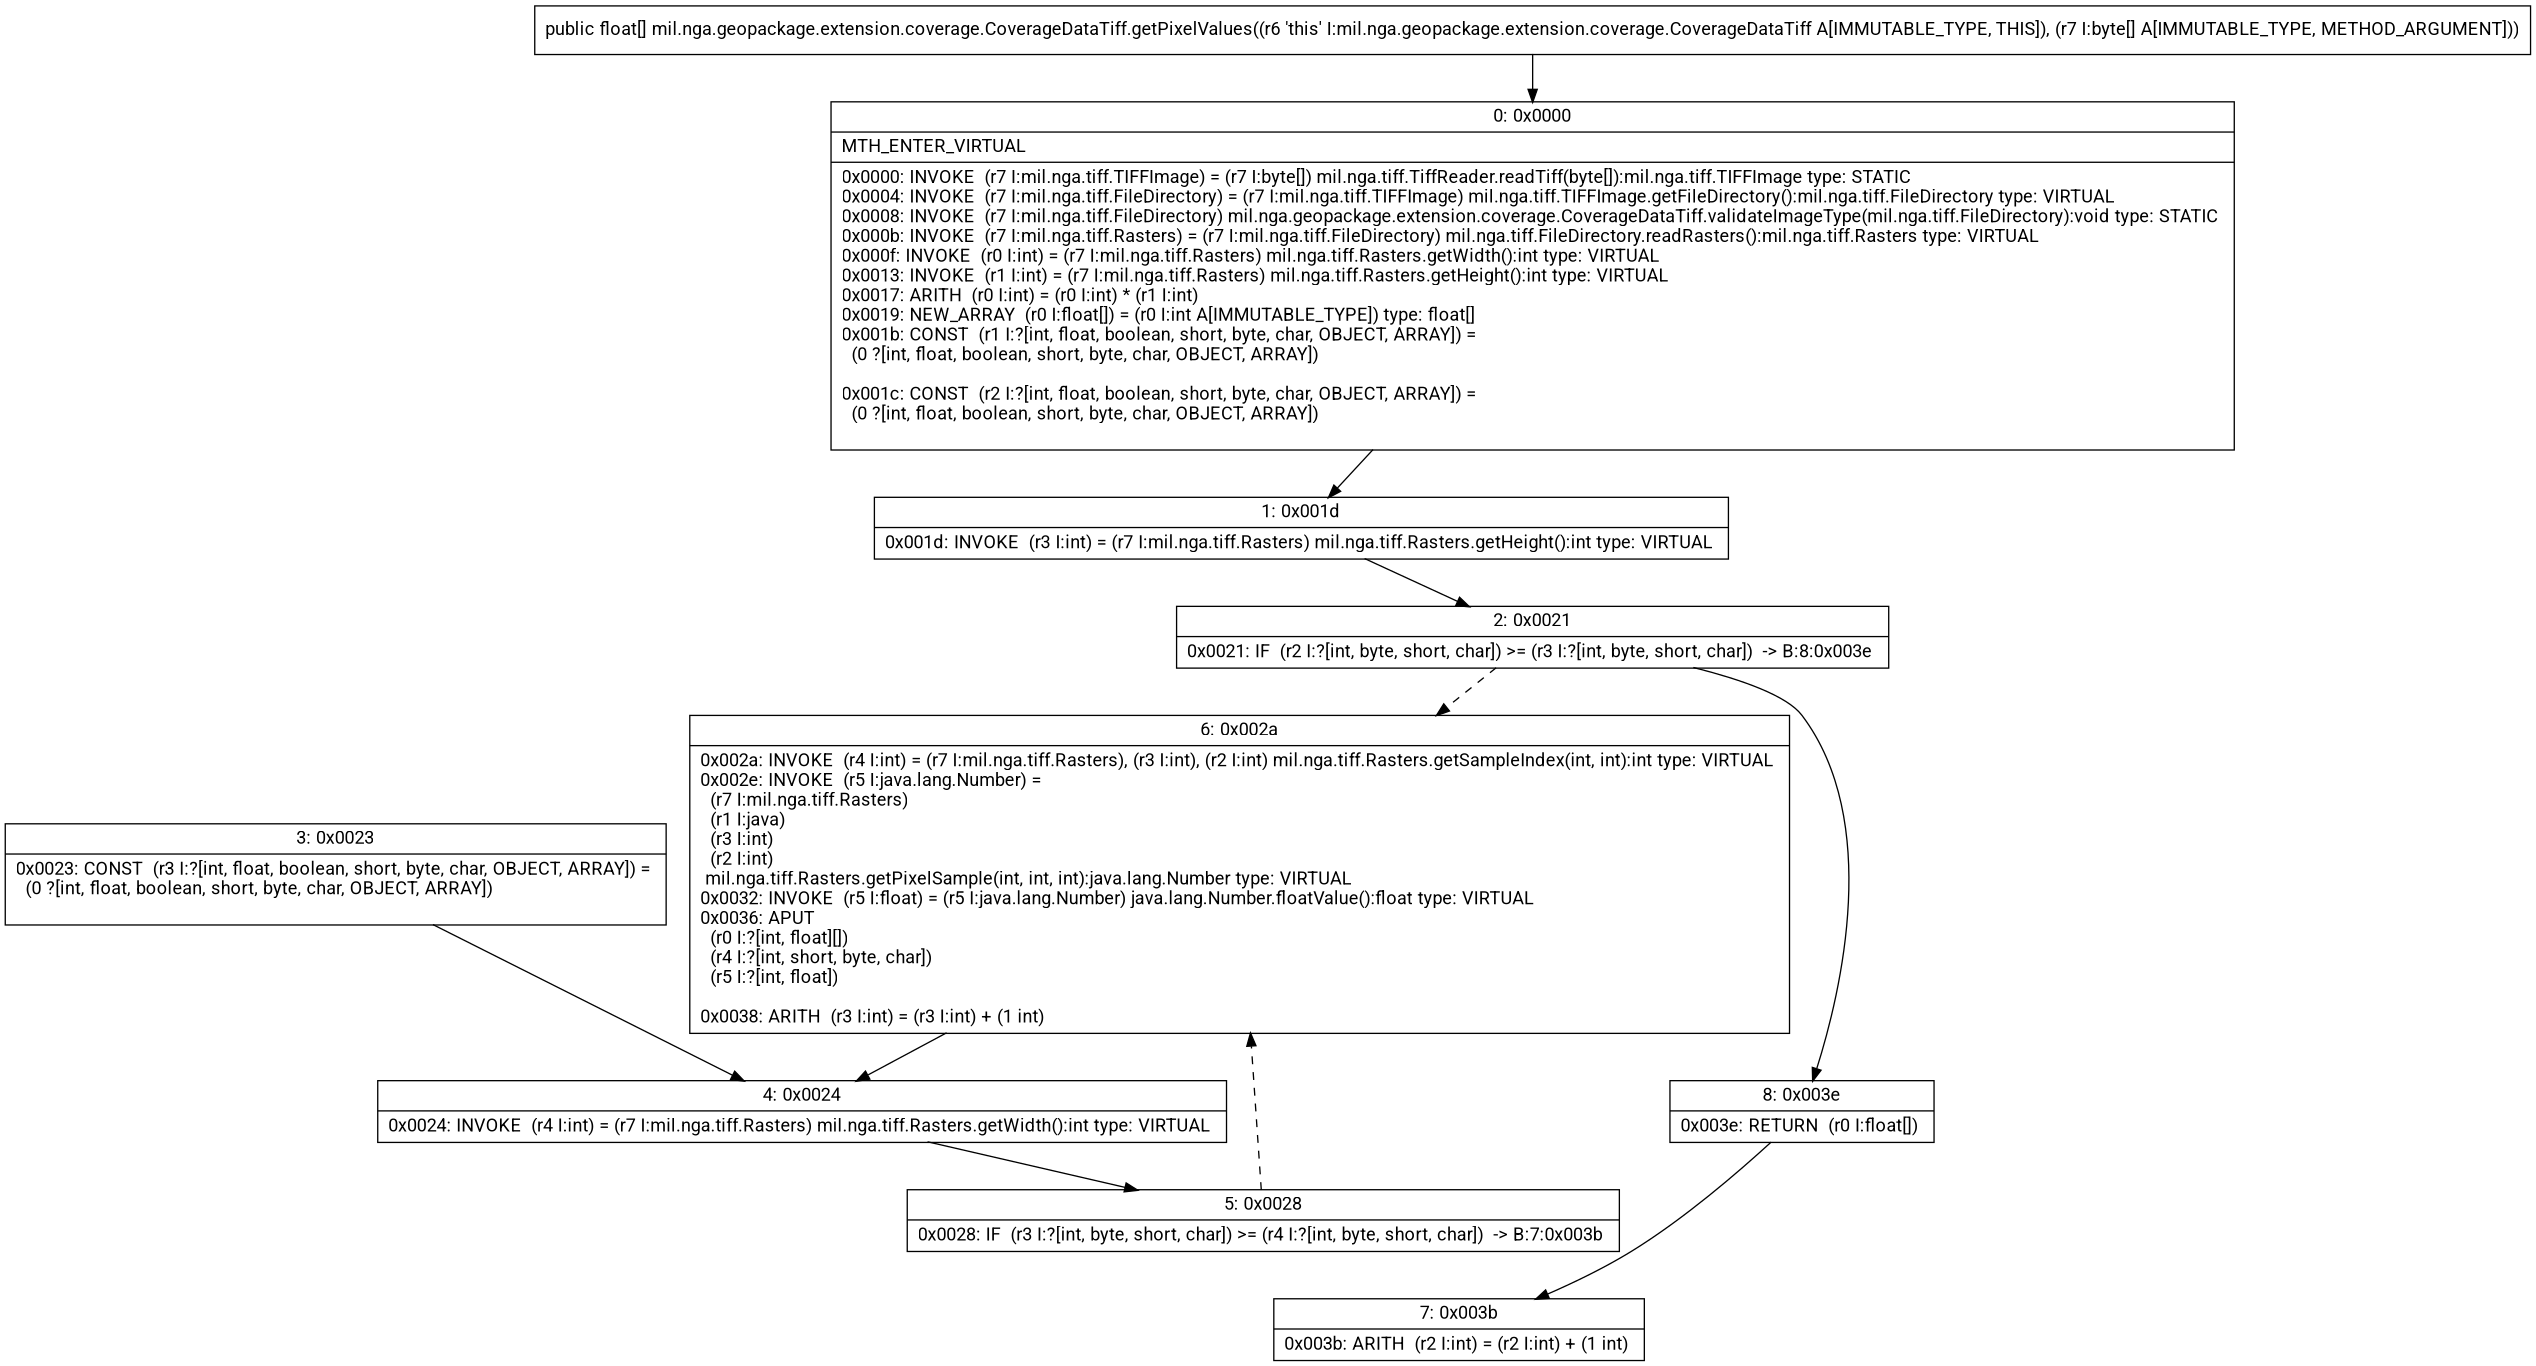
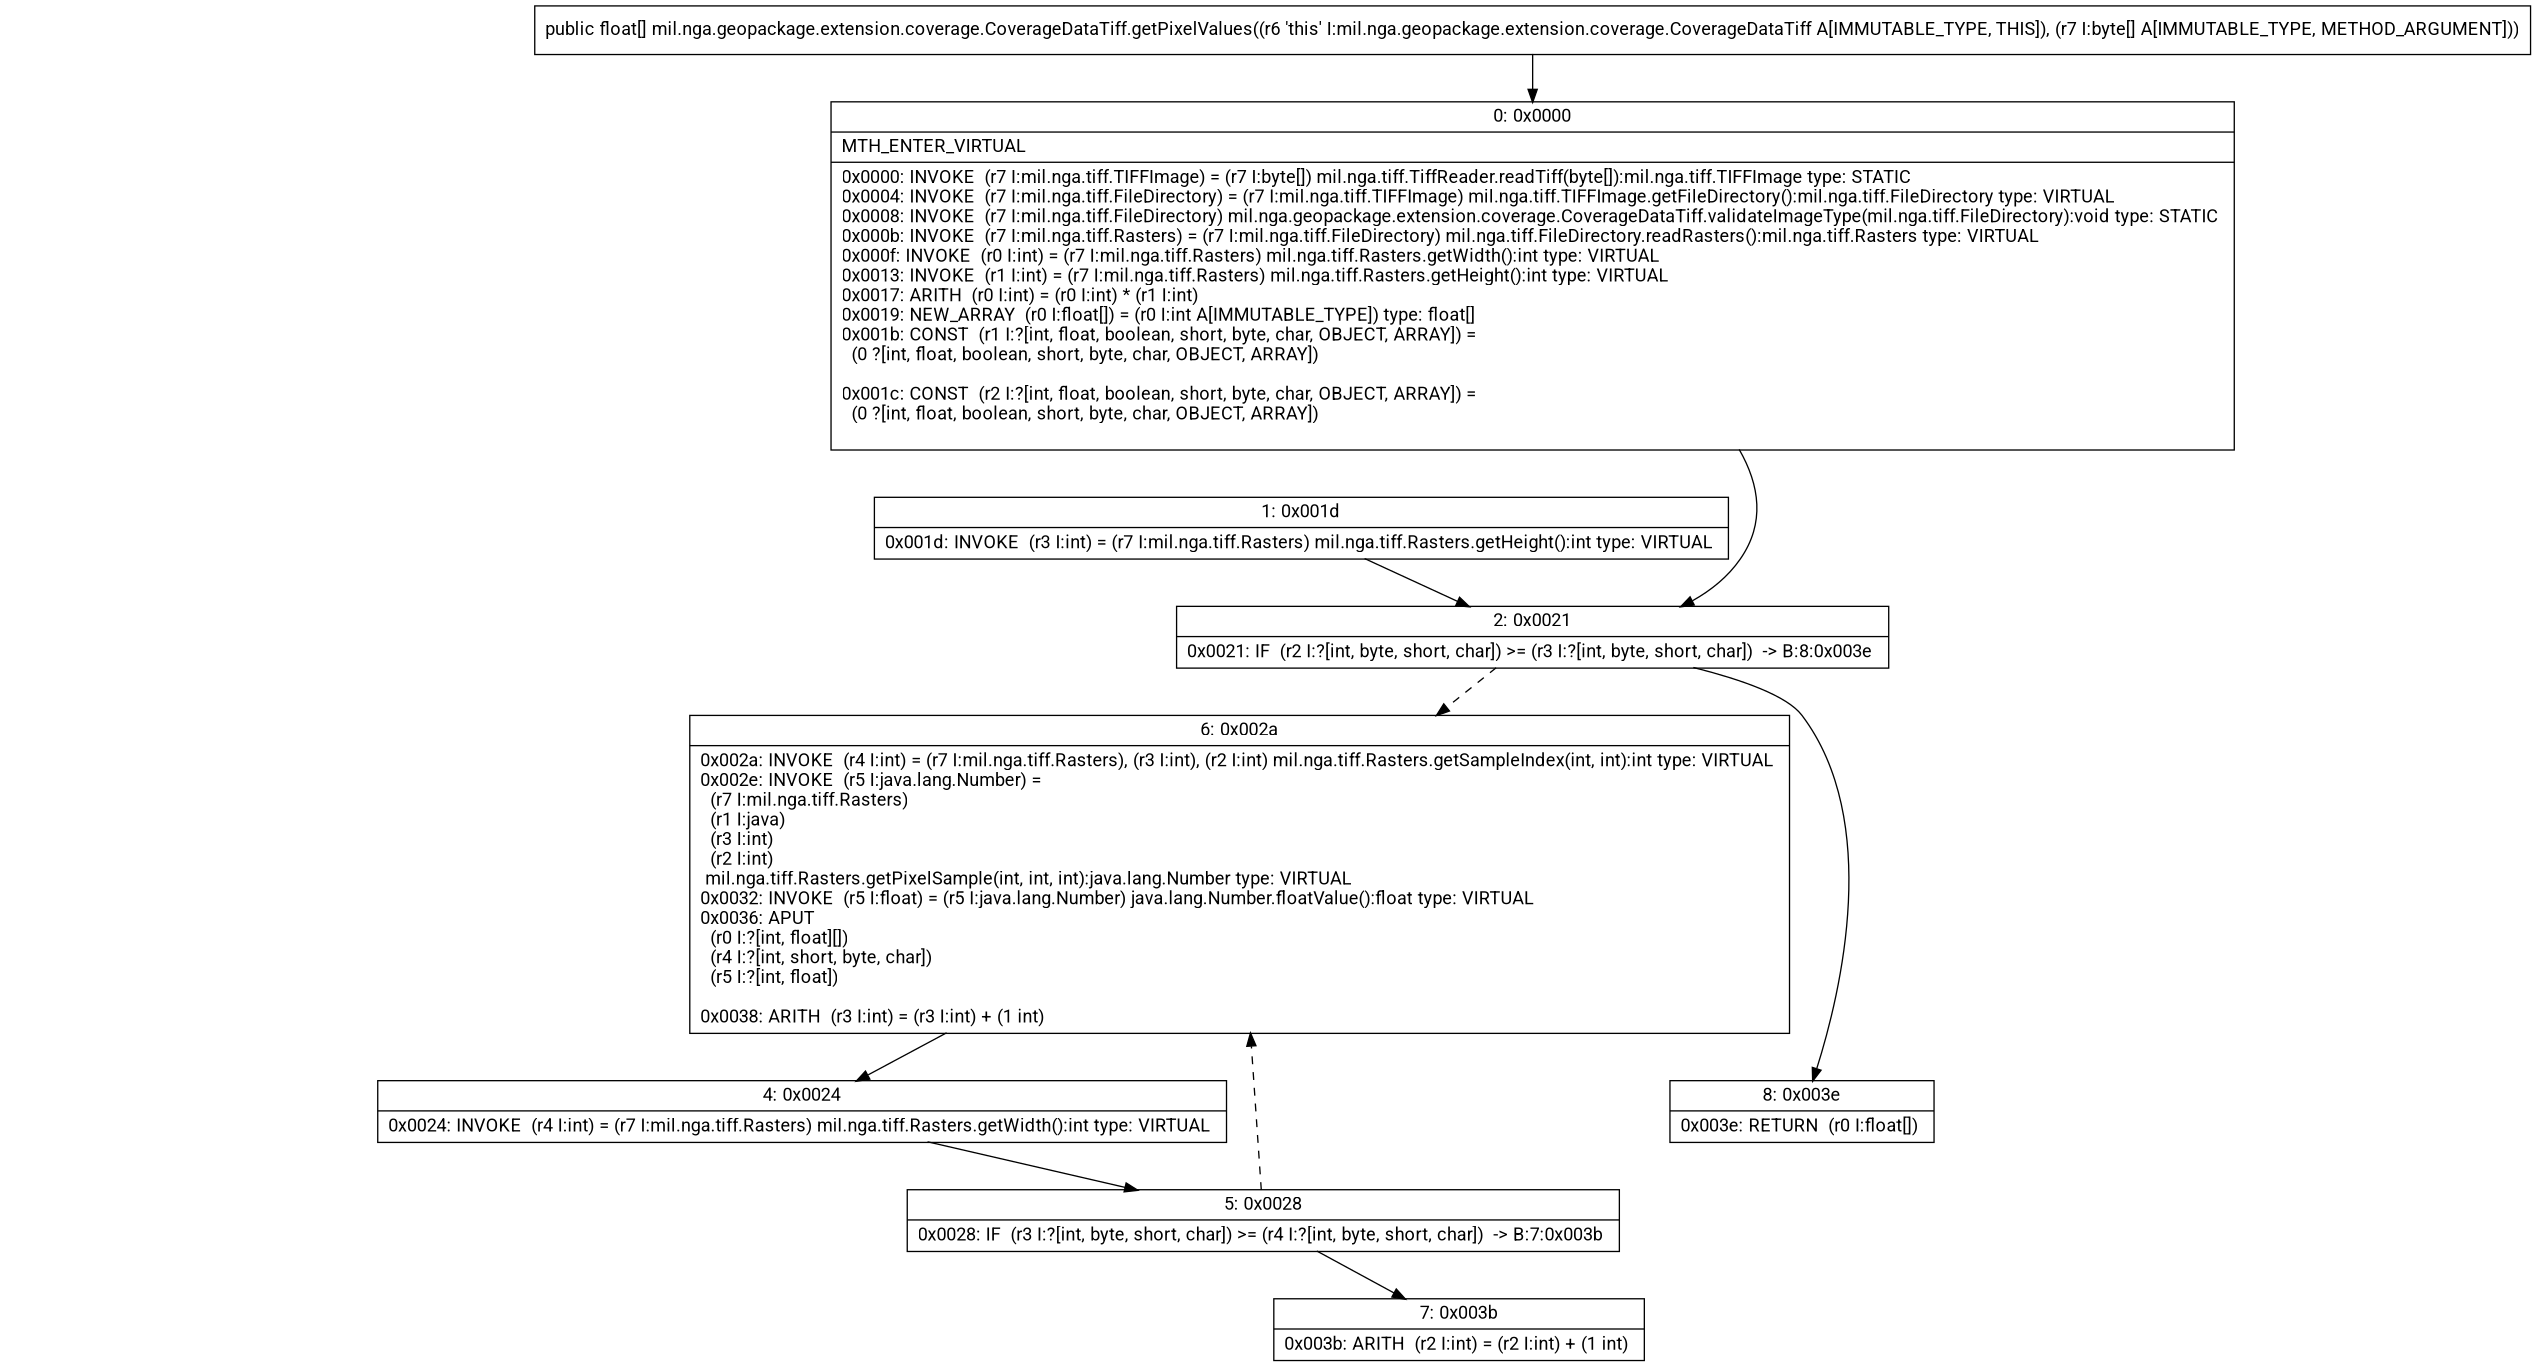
(1355, 469) -> (1752, 536)
(336, 874) -> none
(1666, 1228) -> (1355, 1272)
